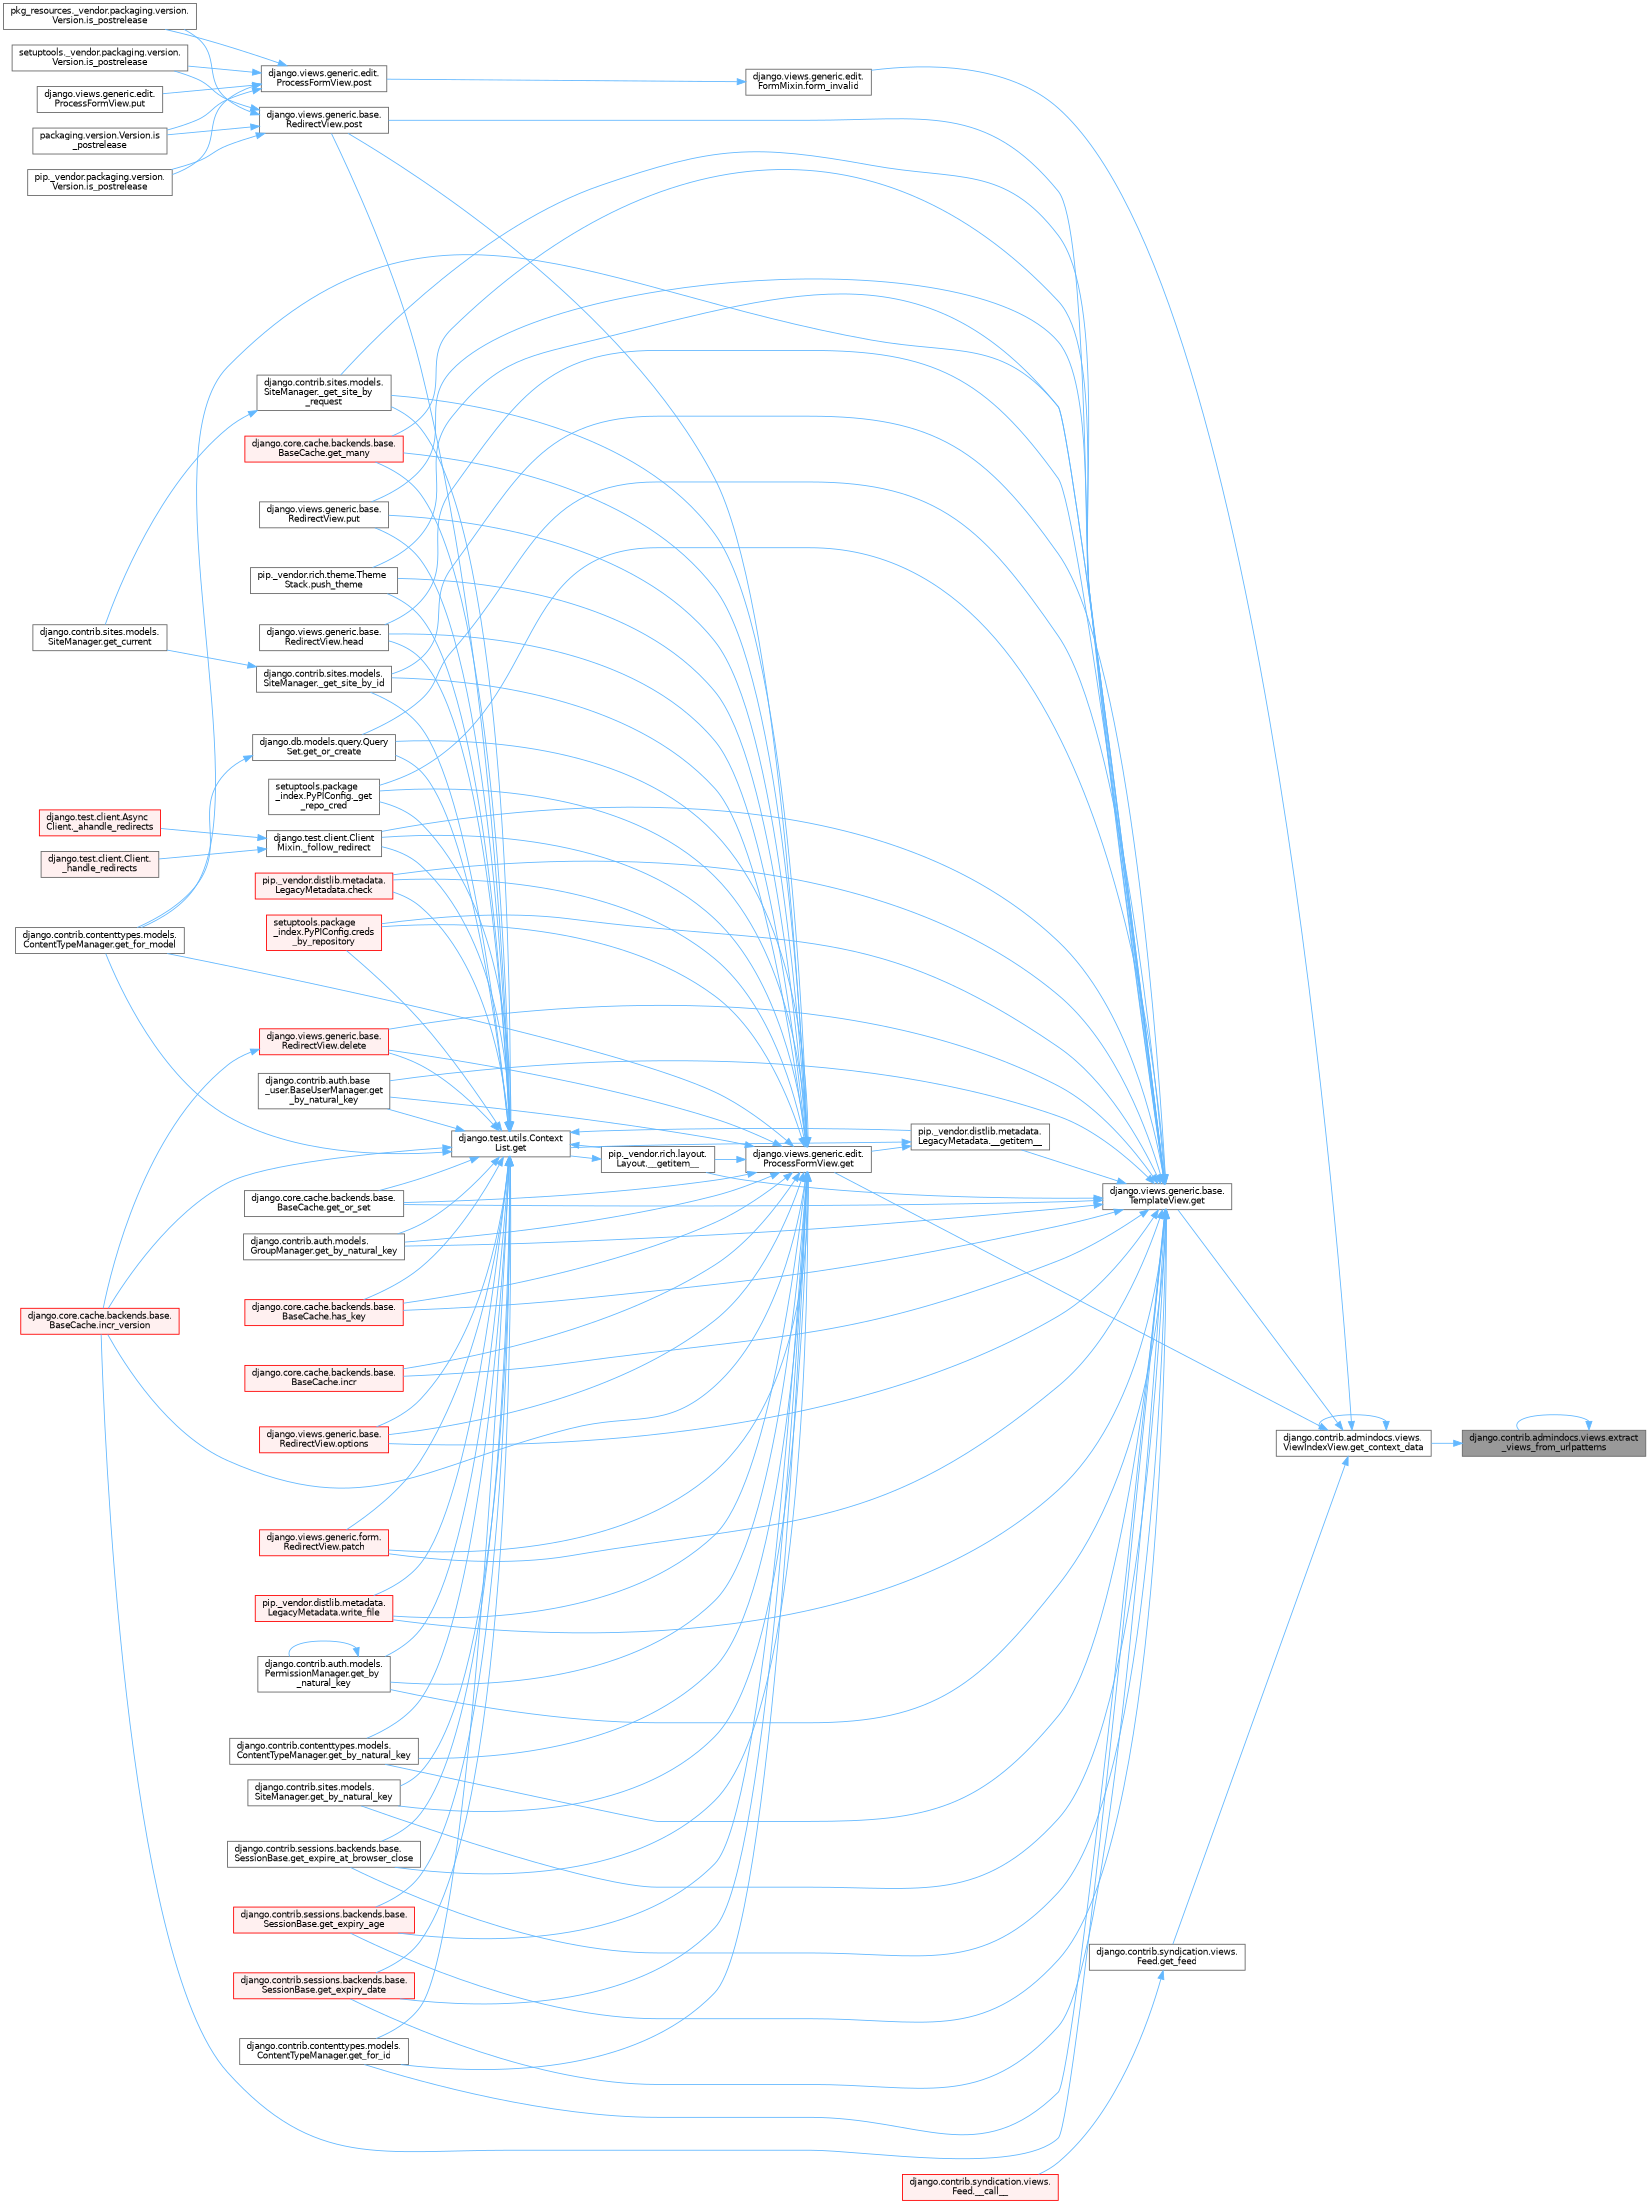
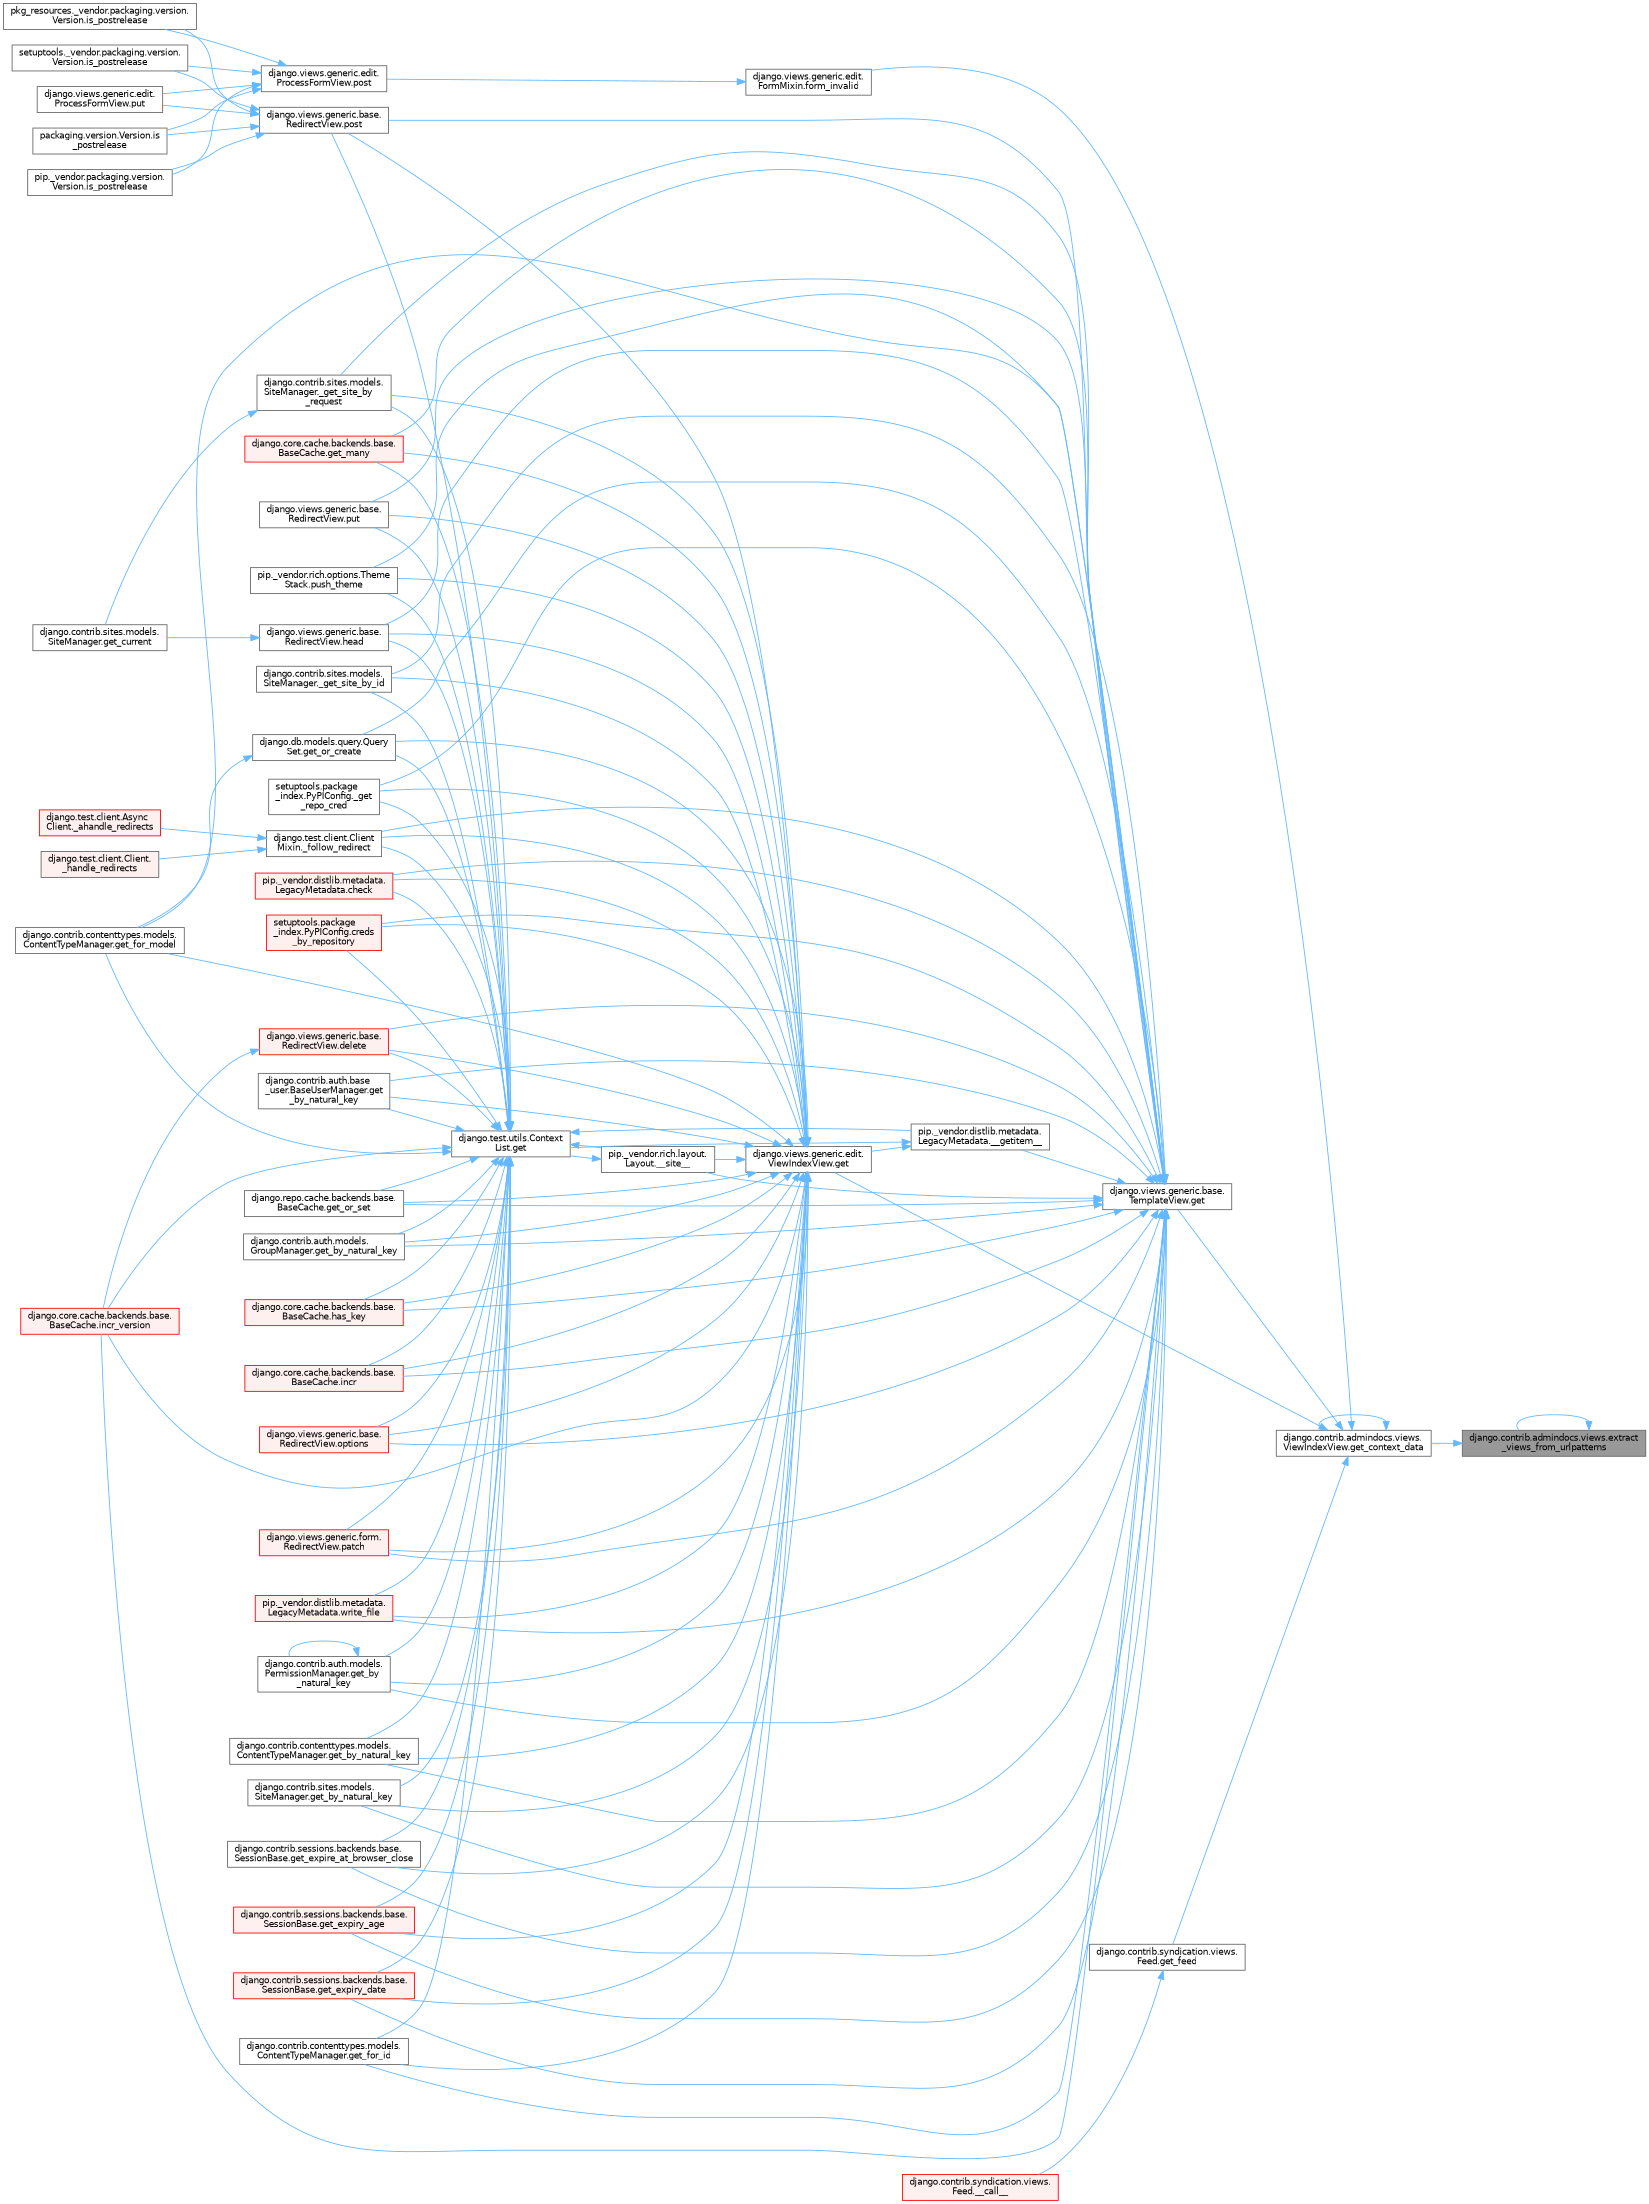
none -> (205, 109)
(324, 581) -> (324, 581)
(213, 659) -> (213, 638)
(658, 1159) -> (658, 1159)
(809, 1159) -> (809, 1159)
(324, 1204) -> (324, 1204)
none -> (459, 1282)
